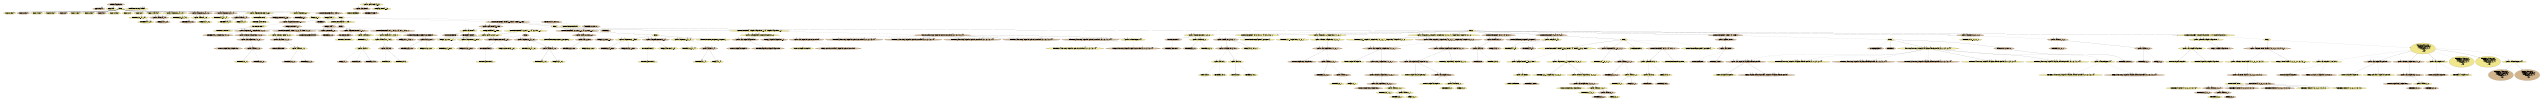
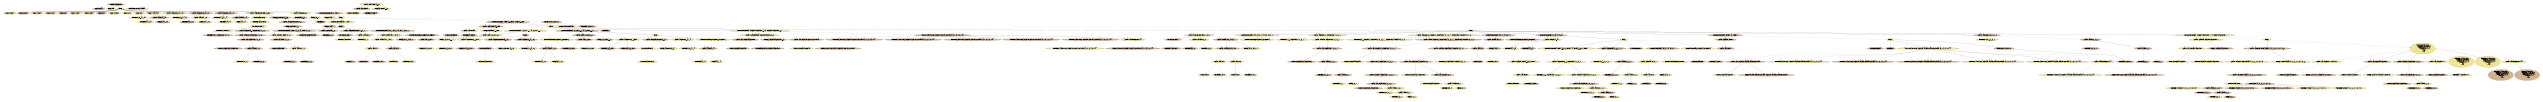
(407, 48) -> none
